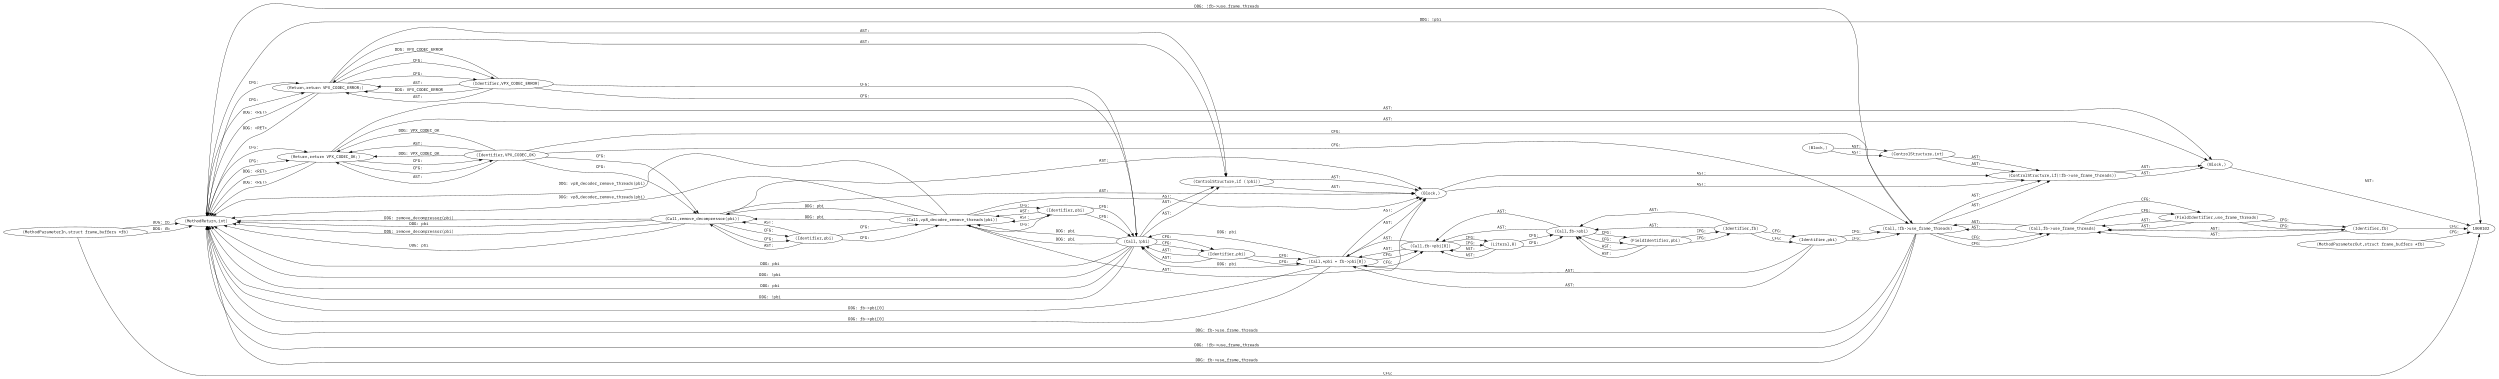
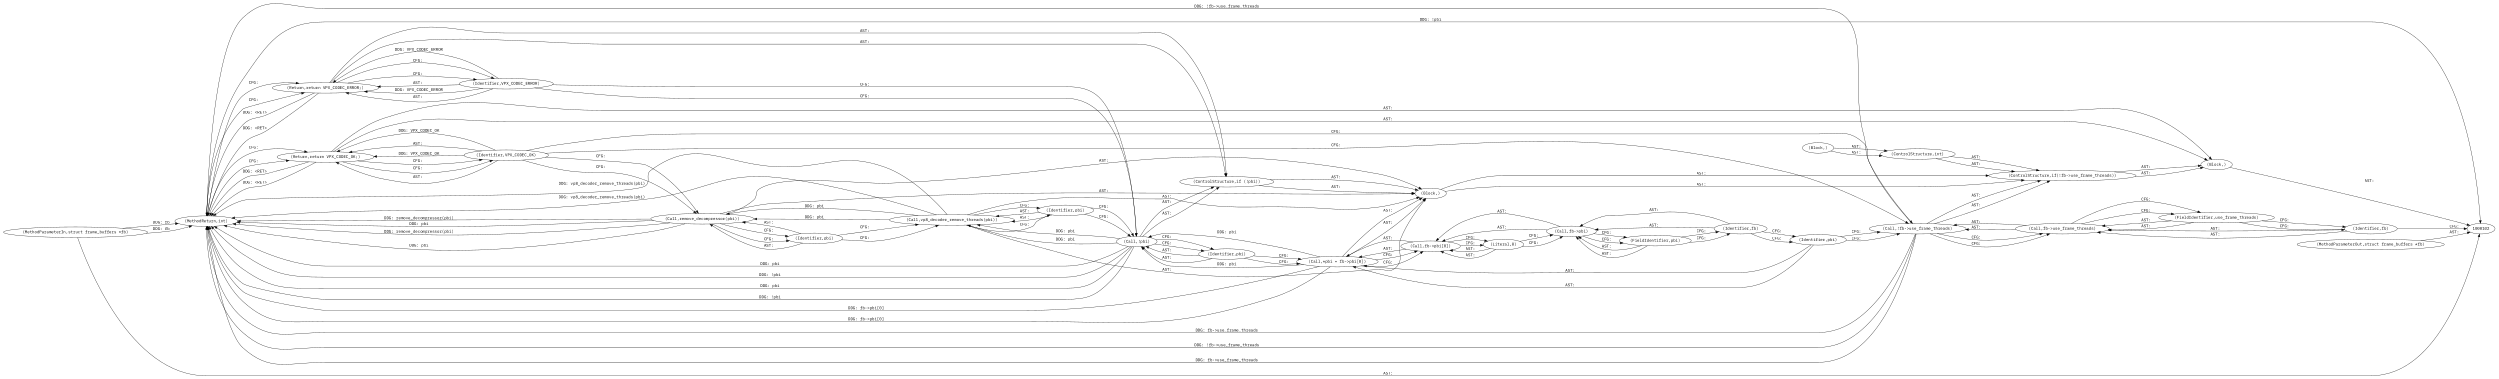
(2456, 232) -> (2456, 232)
(1389, 374) -> (1389, 374)
